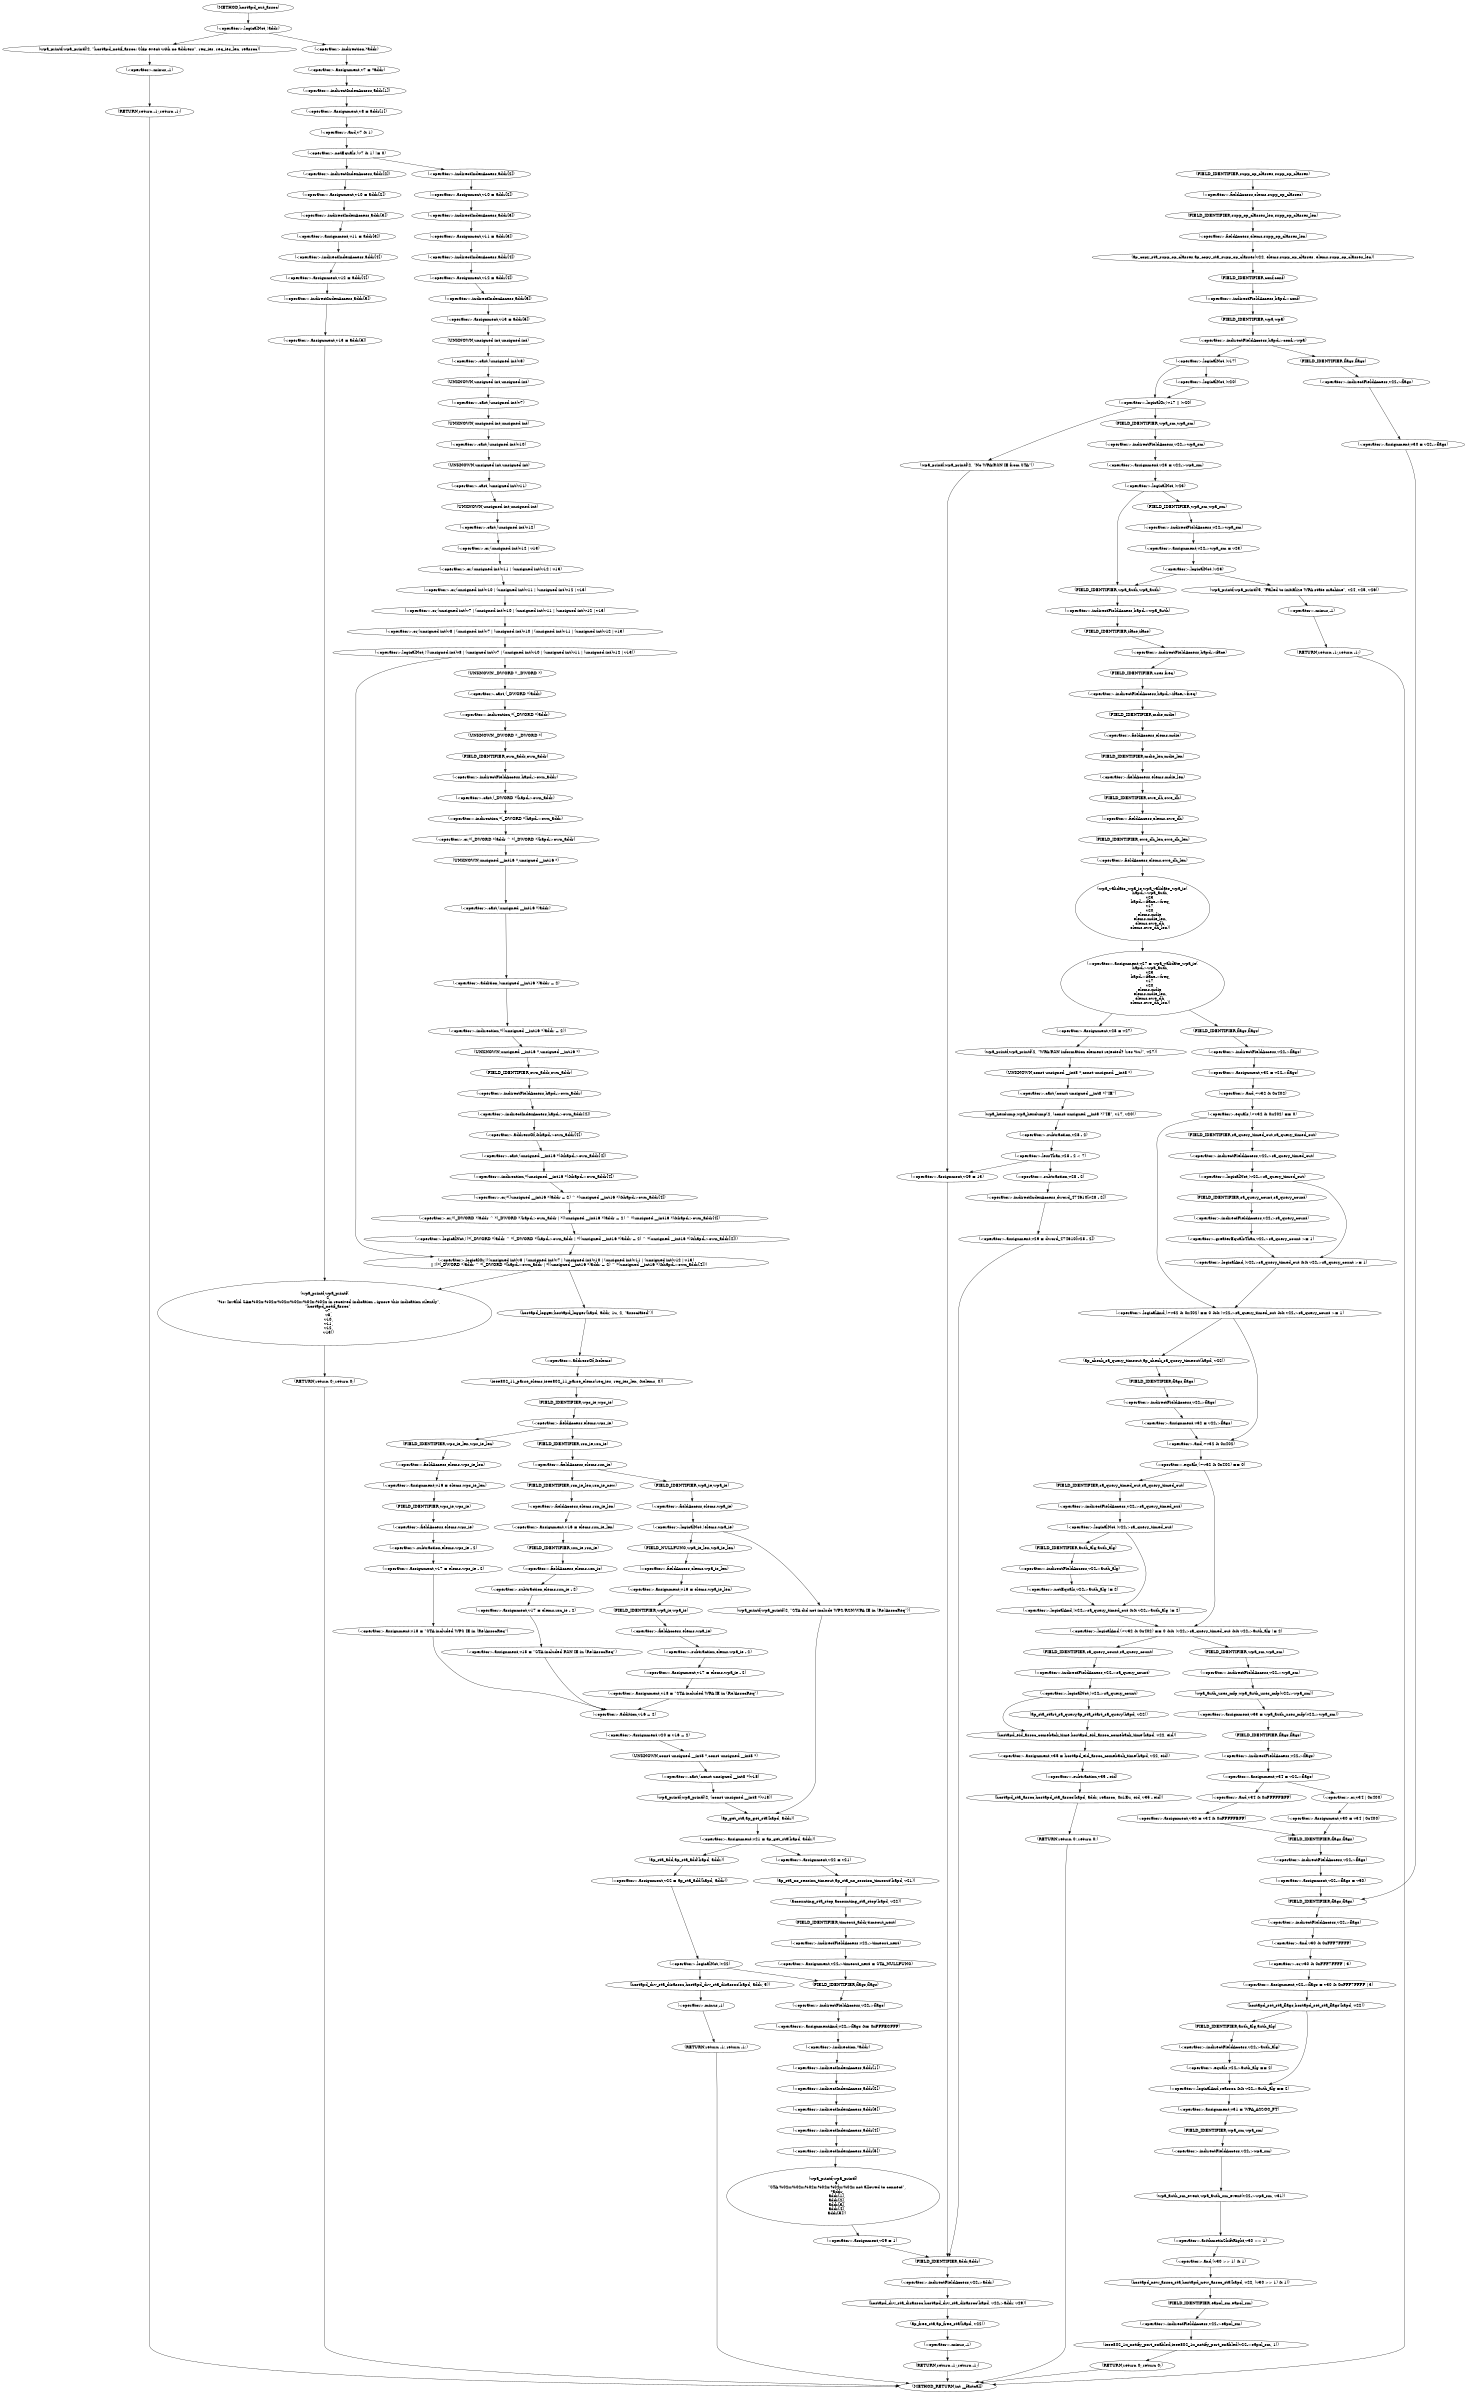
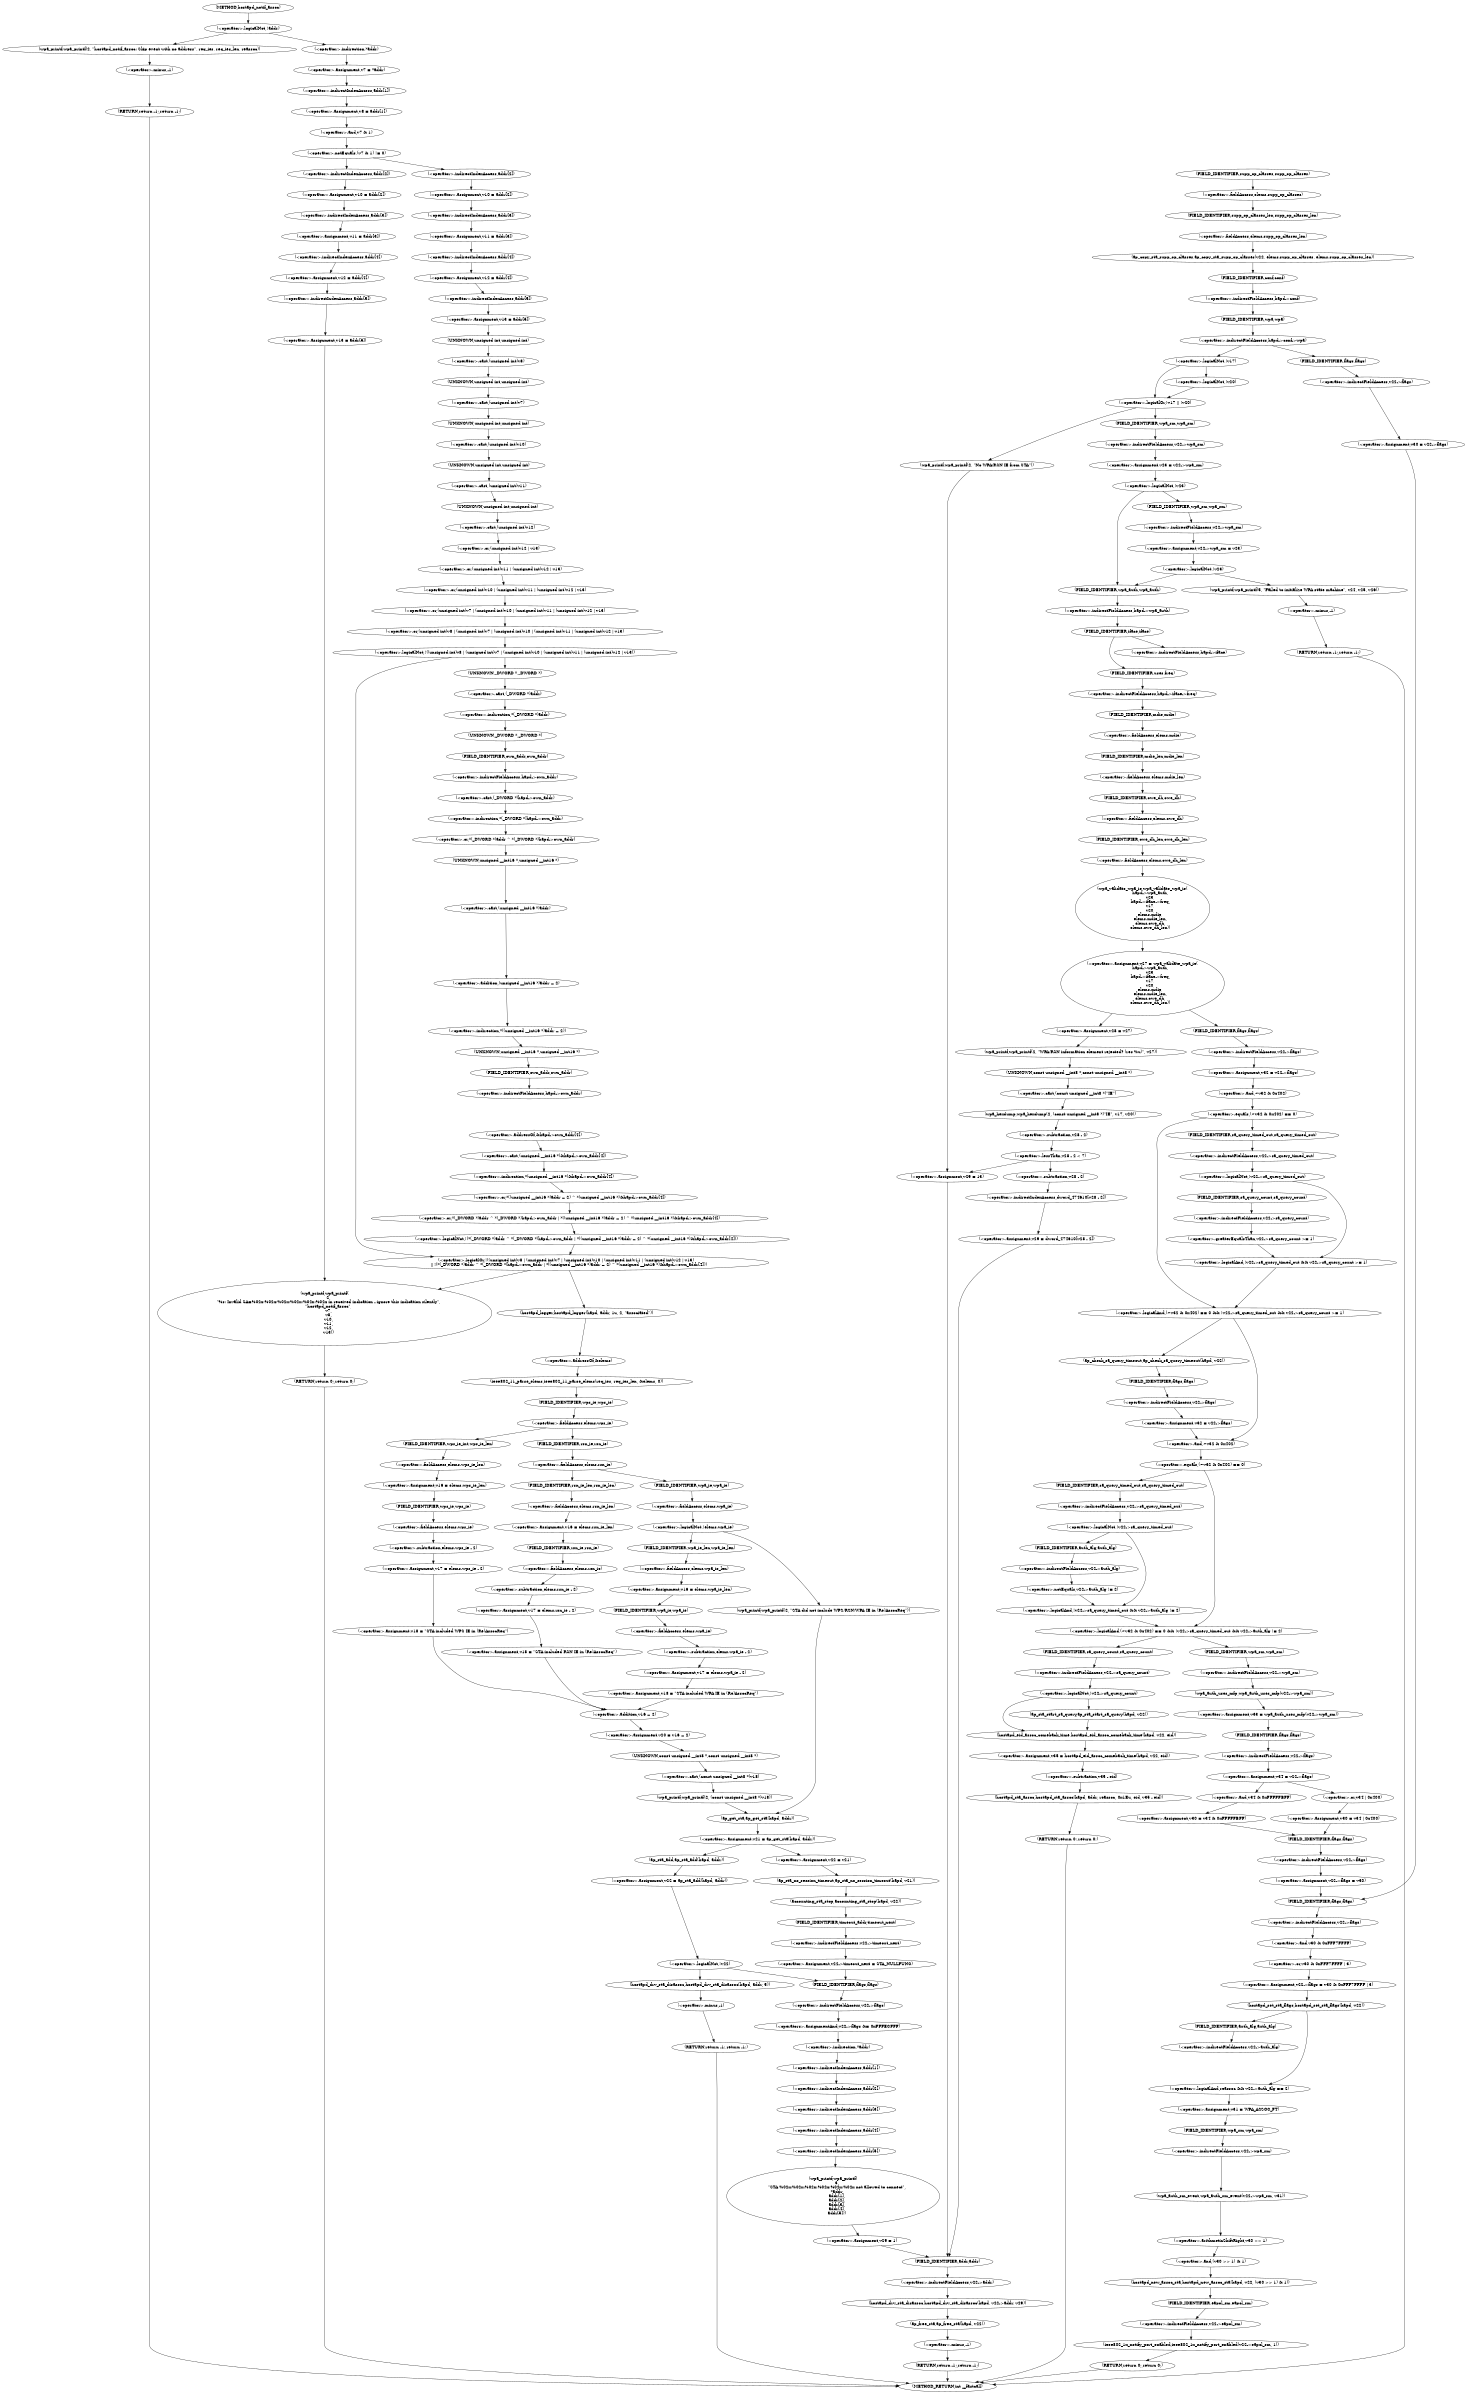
(248, 8) -> (248, 8)
(1253, 225) -> none
(1162, 662) -> (1110, 655)
(534, 1115) -> none
(448, 1444) -> (448, 1444)
(572, 1486) -> (572, 1486)
(690, 1548) -> (690, 1548)
none -> (635, 1724)
(1230, 2068) -> none
